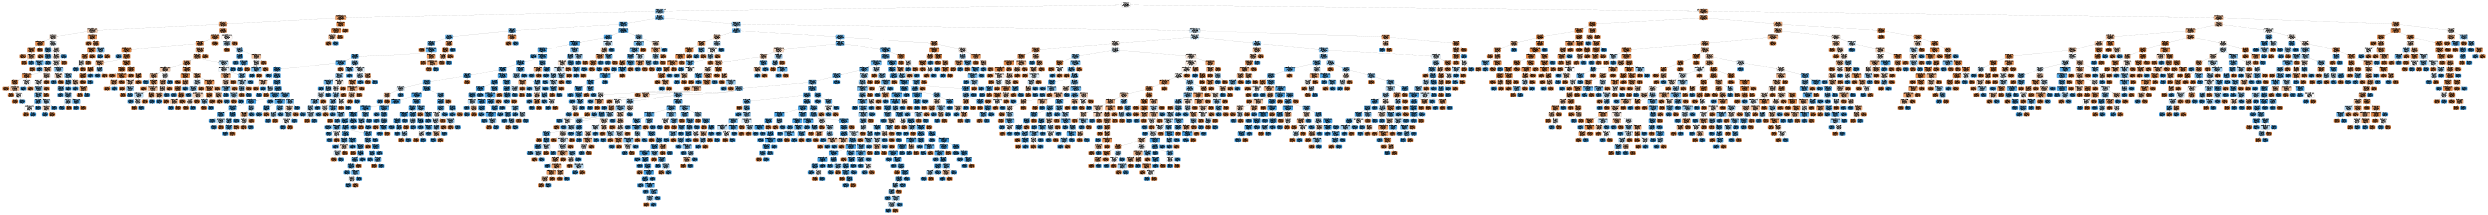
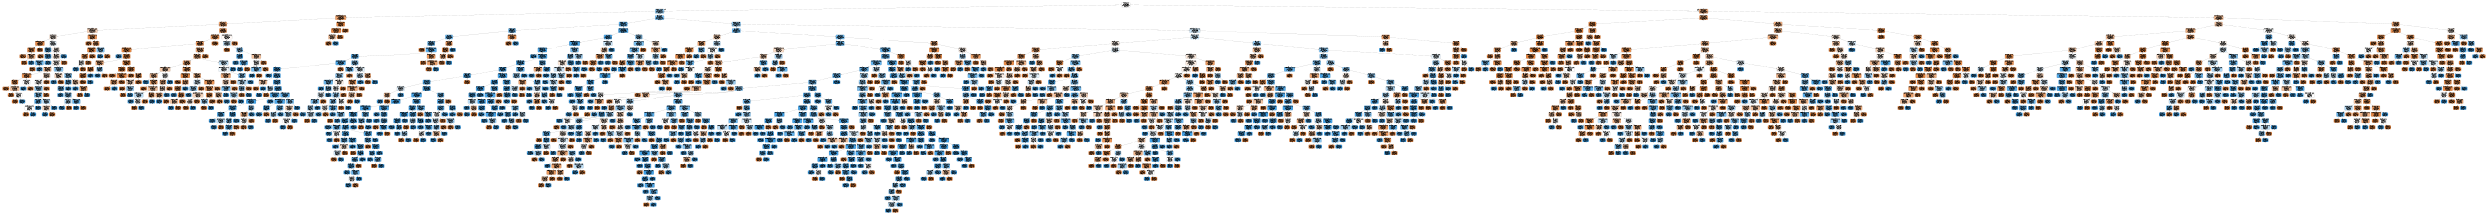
(349, 76) -> (349, 76)
